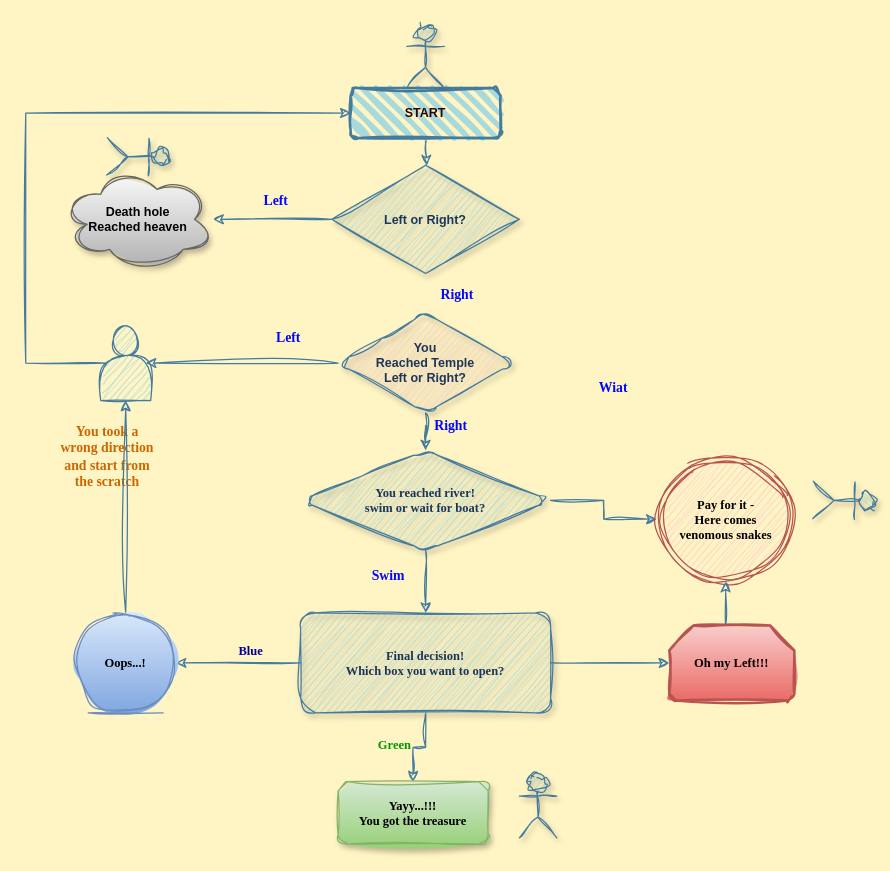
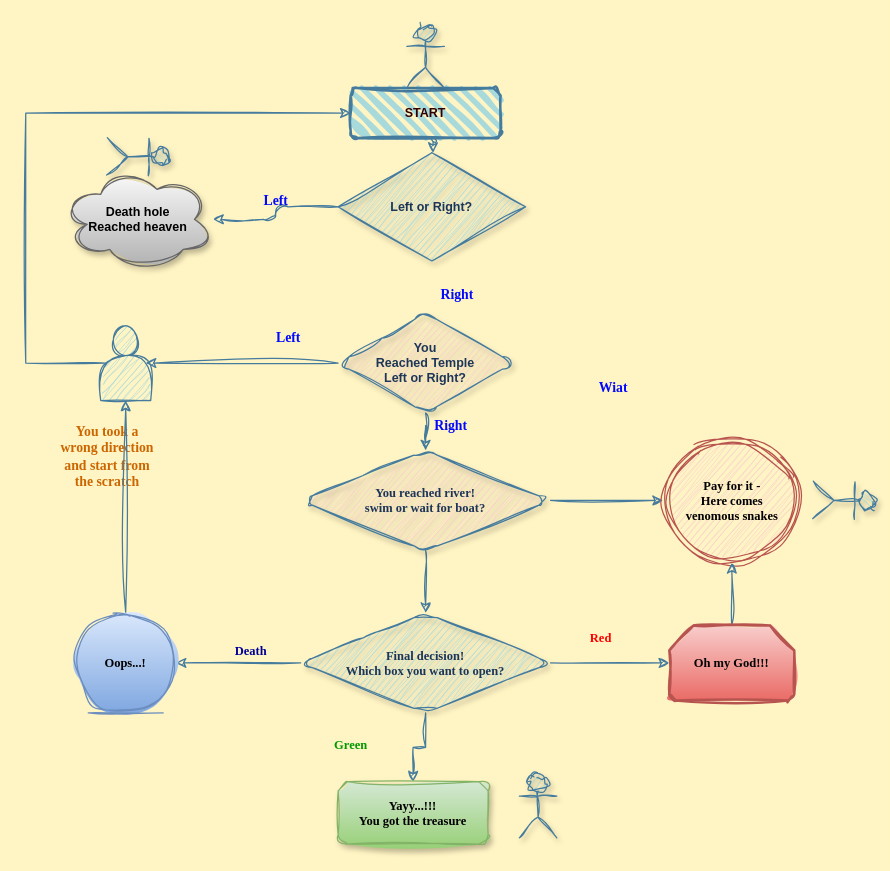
(426, 219) -> (432, 207)
(426, 501) -> (426, 501)
(726, 519) -> (732, 501)
(388, 576) -> none
none -> (601, 638)
(251, 651) -> (251, 651)
(426, 663) -> (426, 663)
(732, 663) -> (732, 663)
(394, 744) -> (351, 744)
